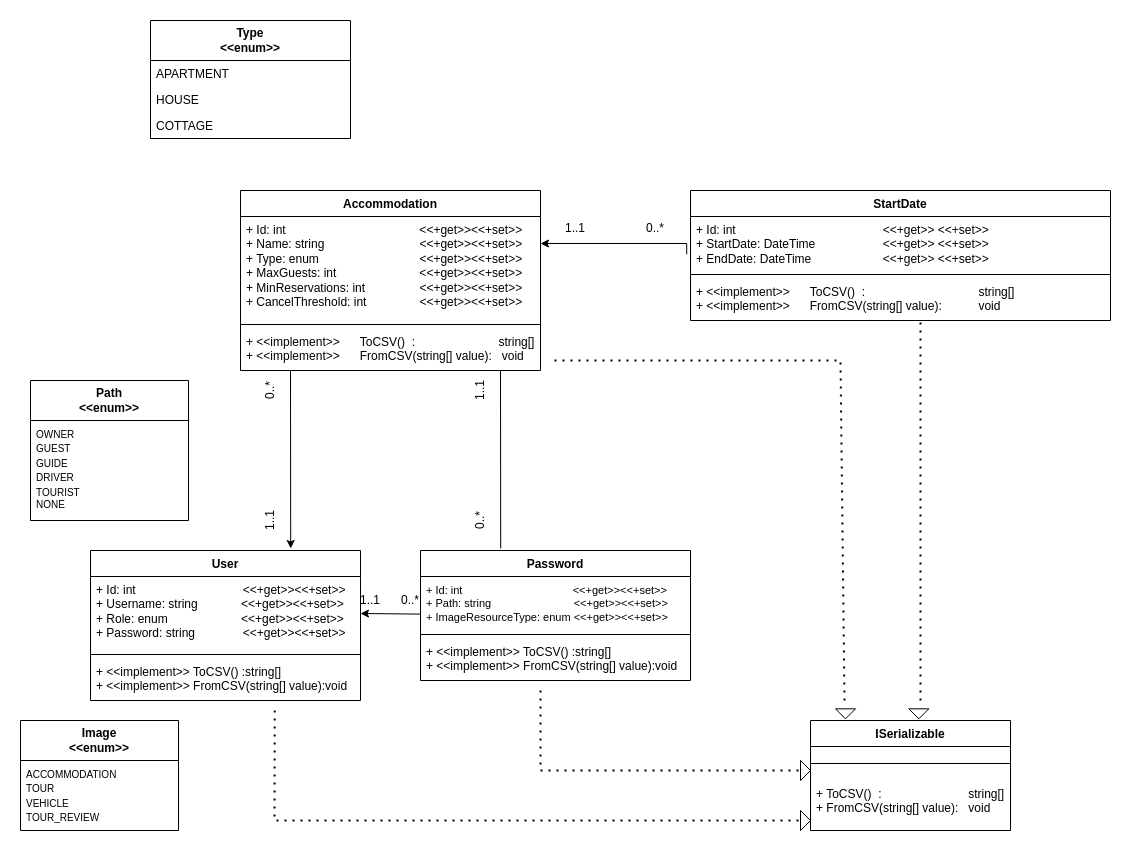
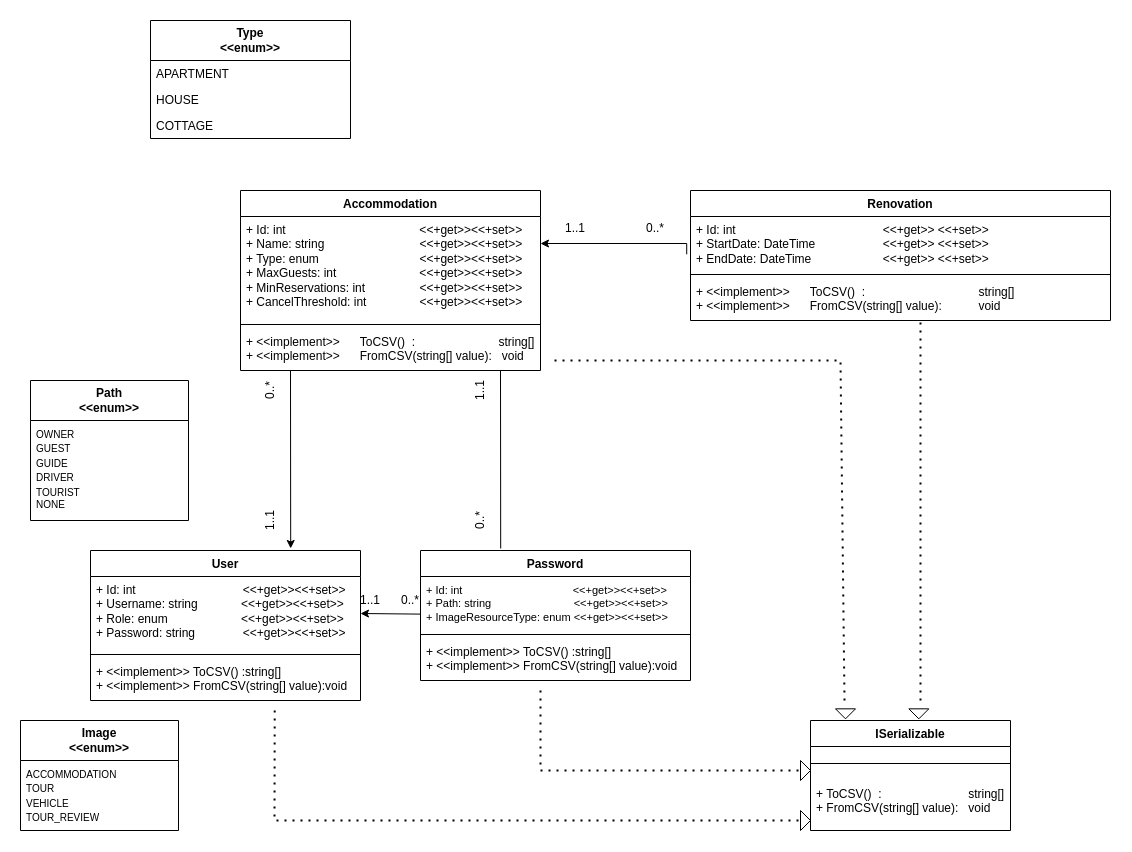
(901, 205) -> (901, 205)
